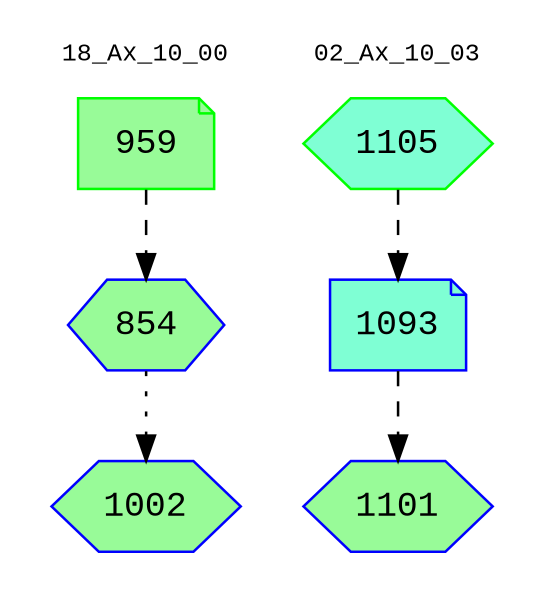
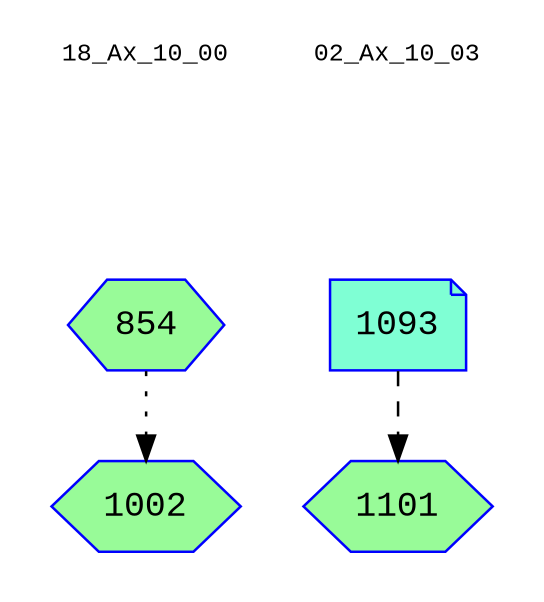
(146, 144) -> none
(398, 144) -> none
